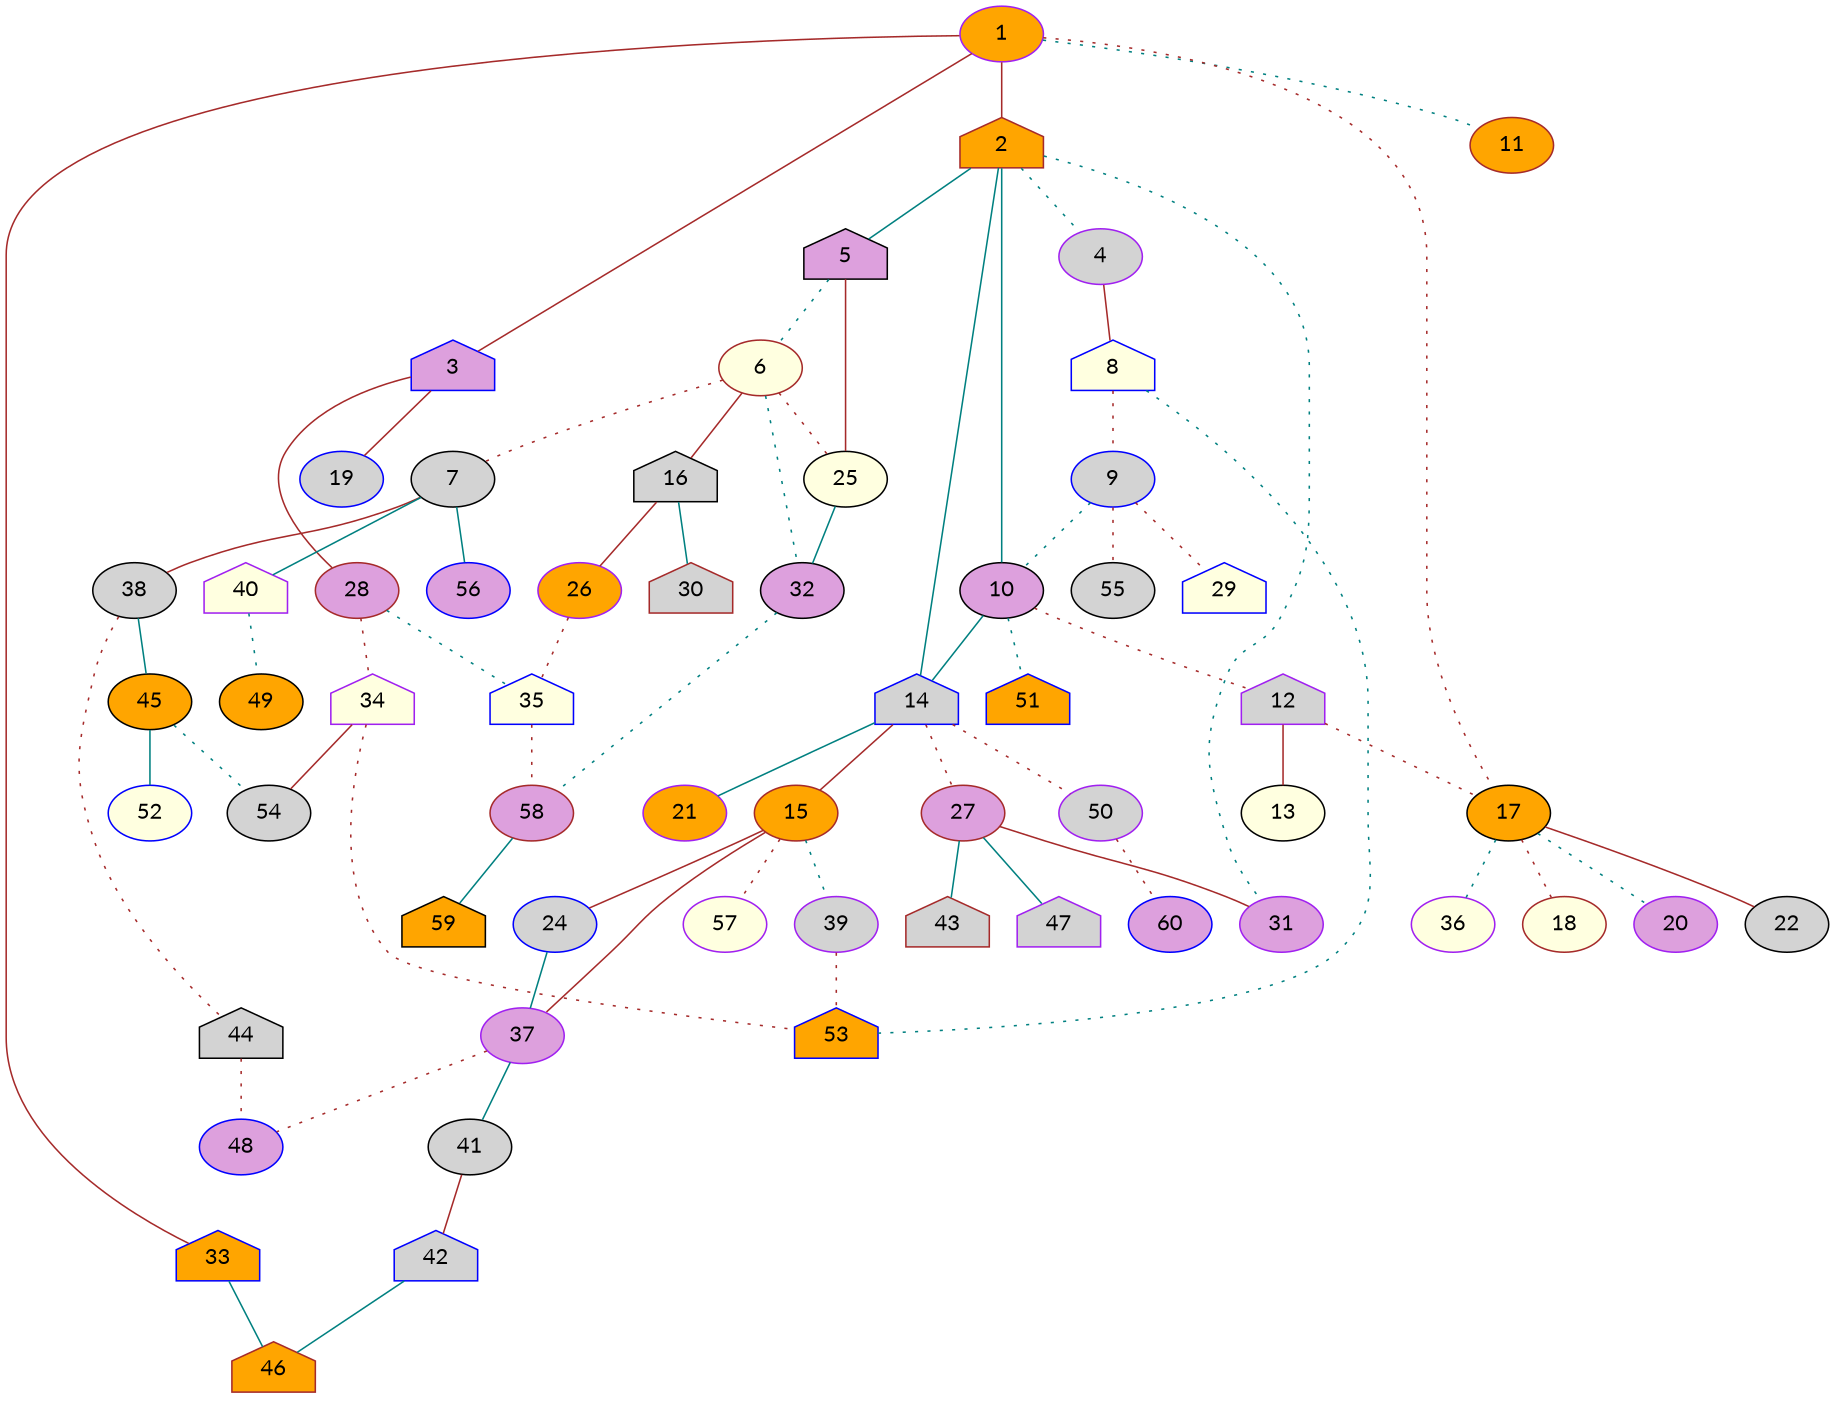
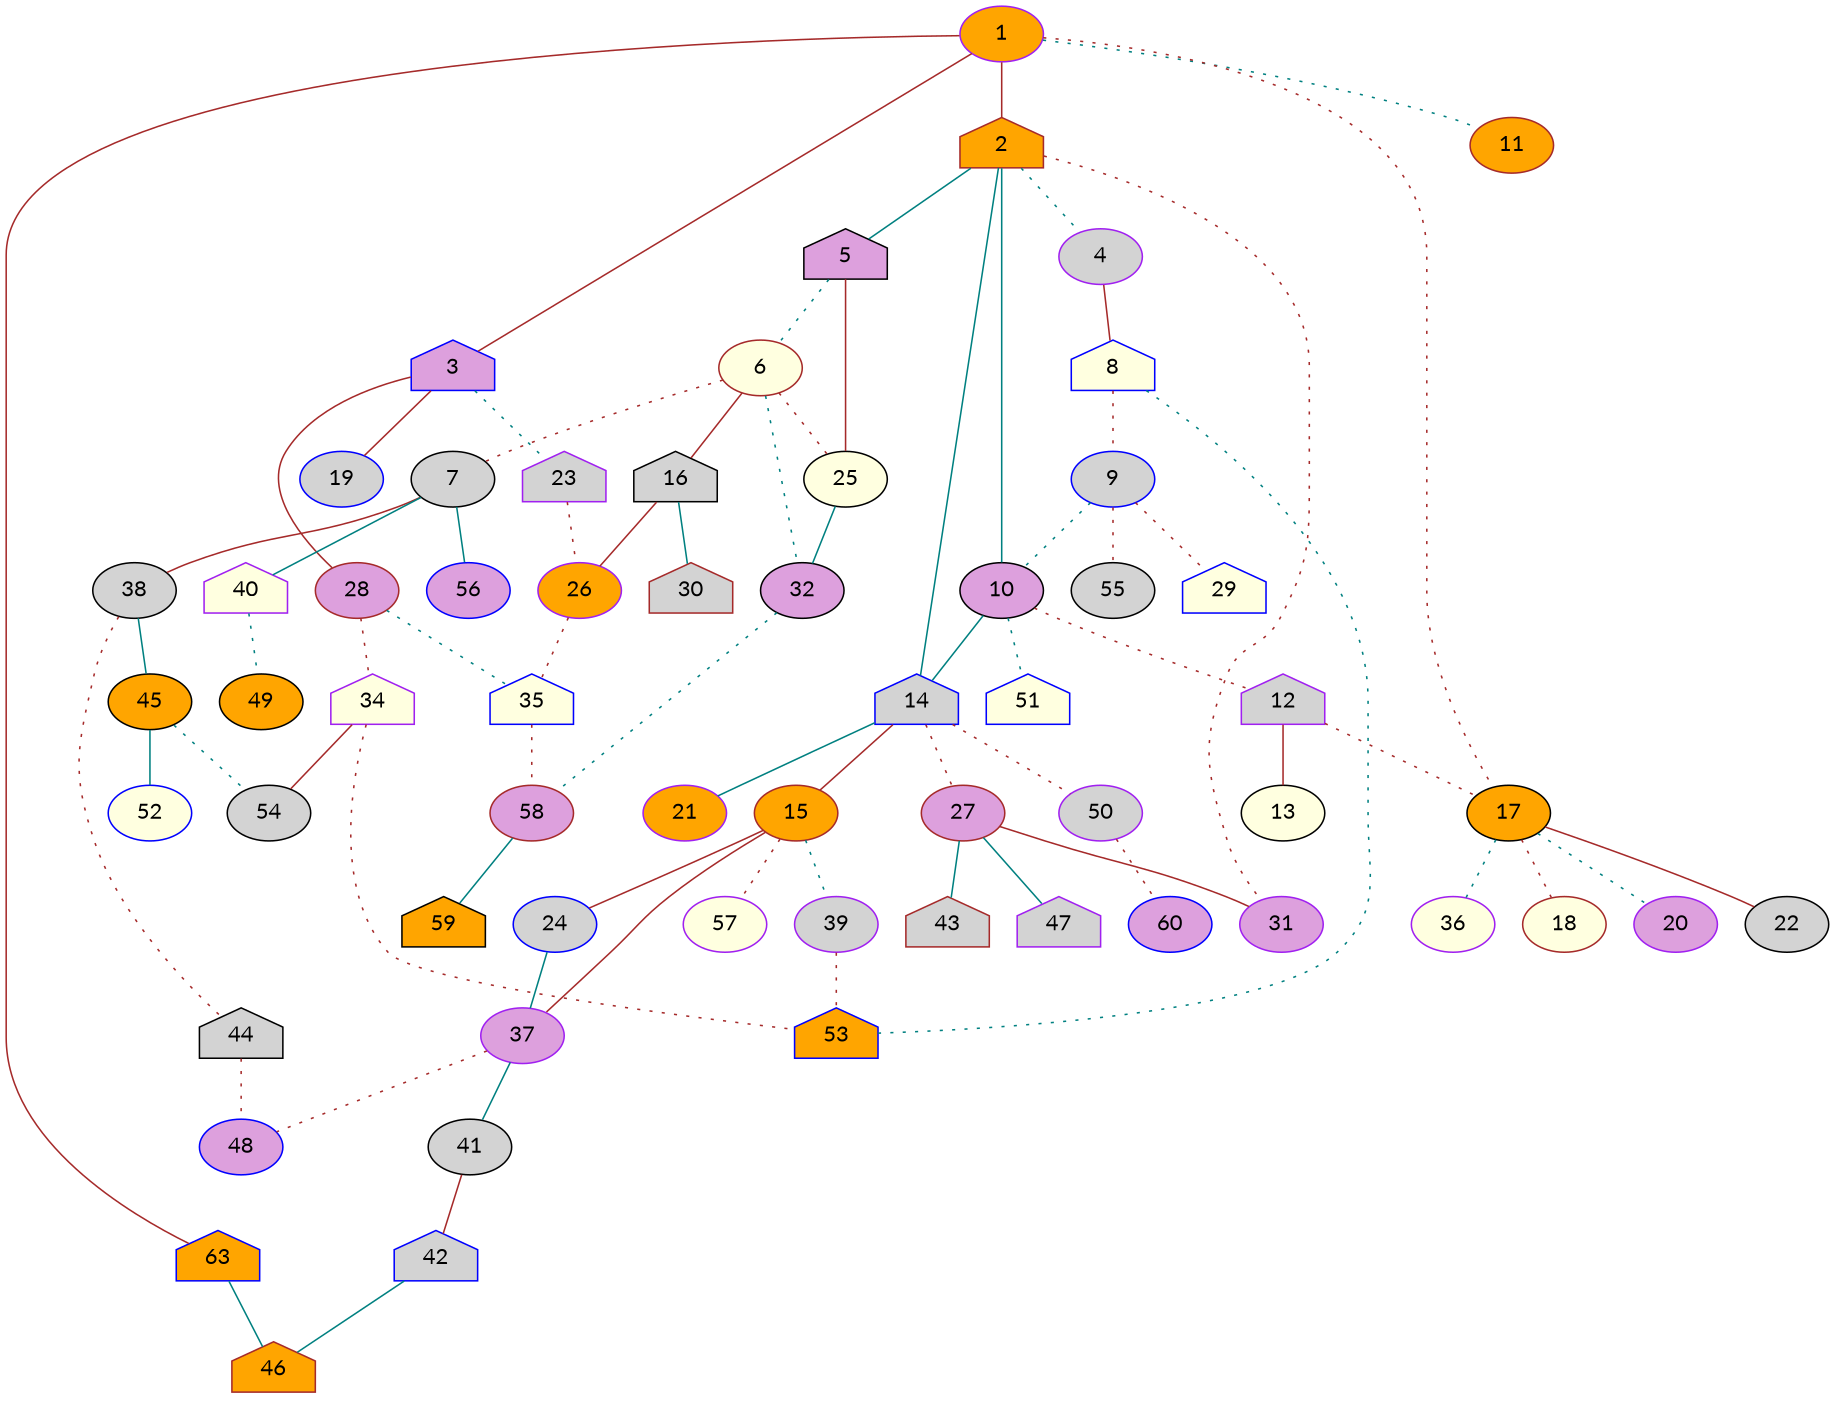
(1309, 473) -> (1309, 473)
none -> (564, 479)
(1028, 702) -> (1028, 702)
(218, 1258) -> (218, 1258)
